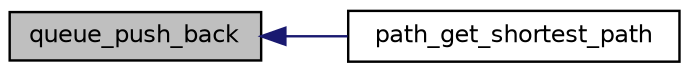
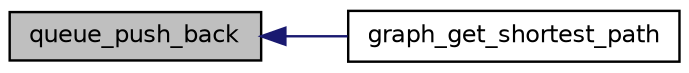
(514, 36) -> (514, 36)
